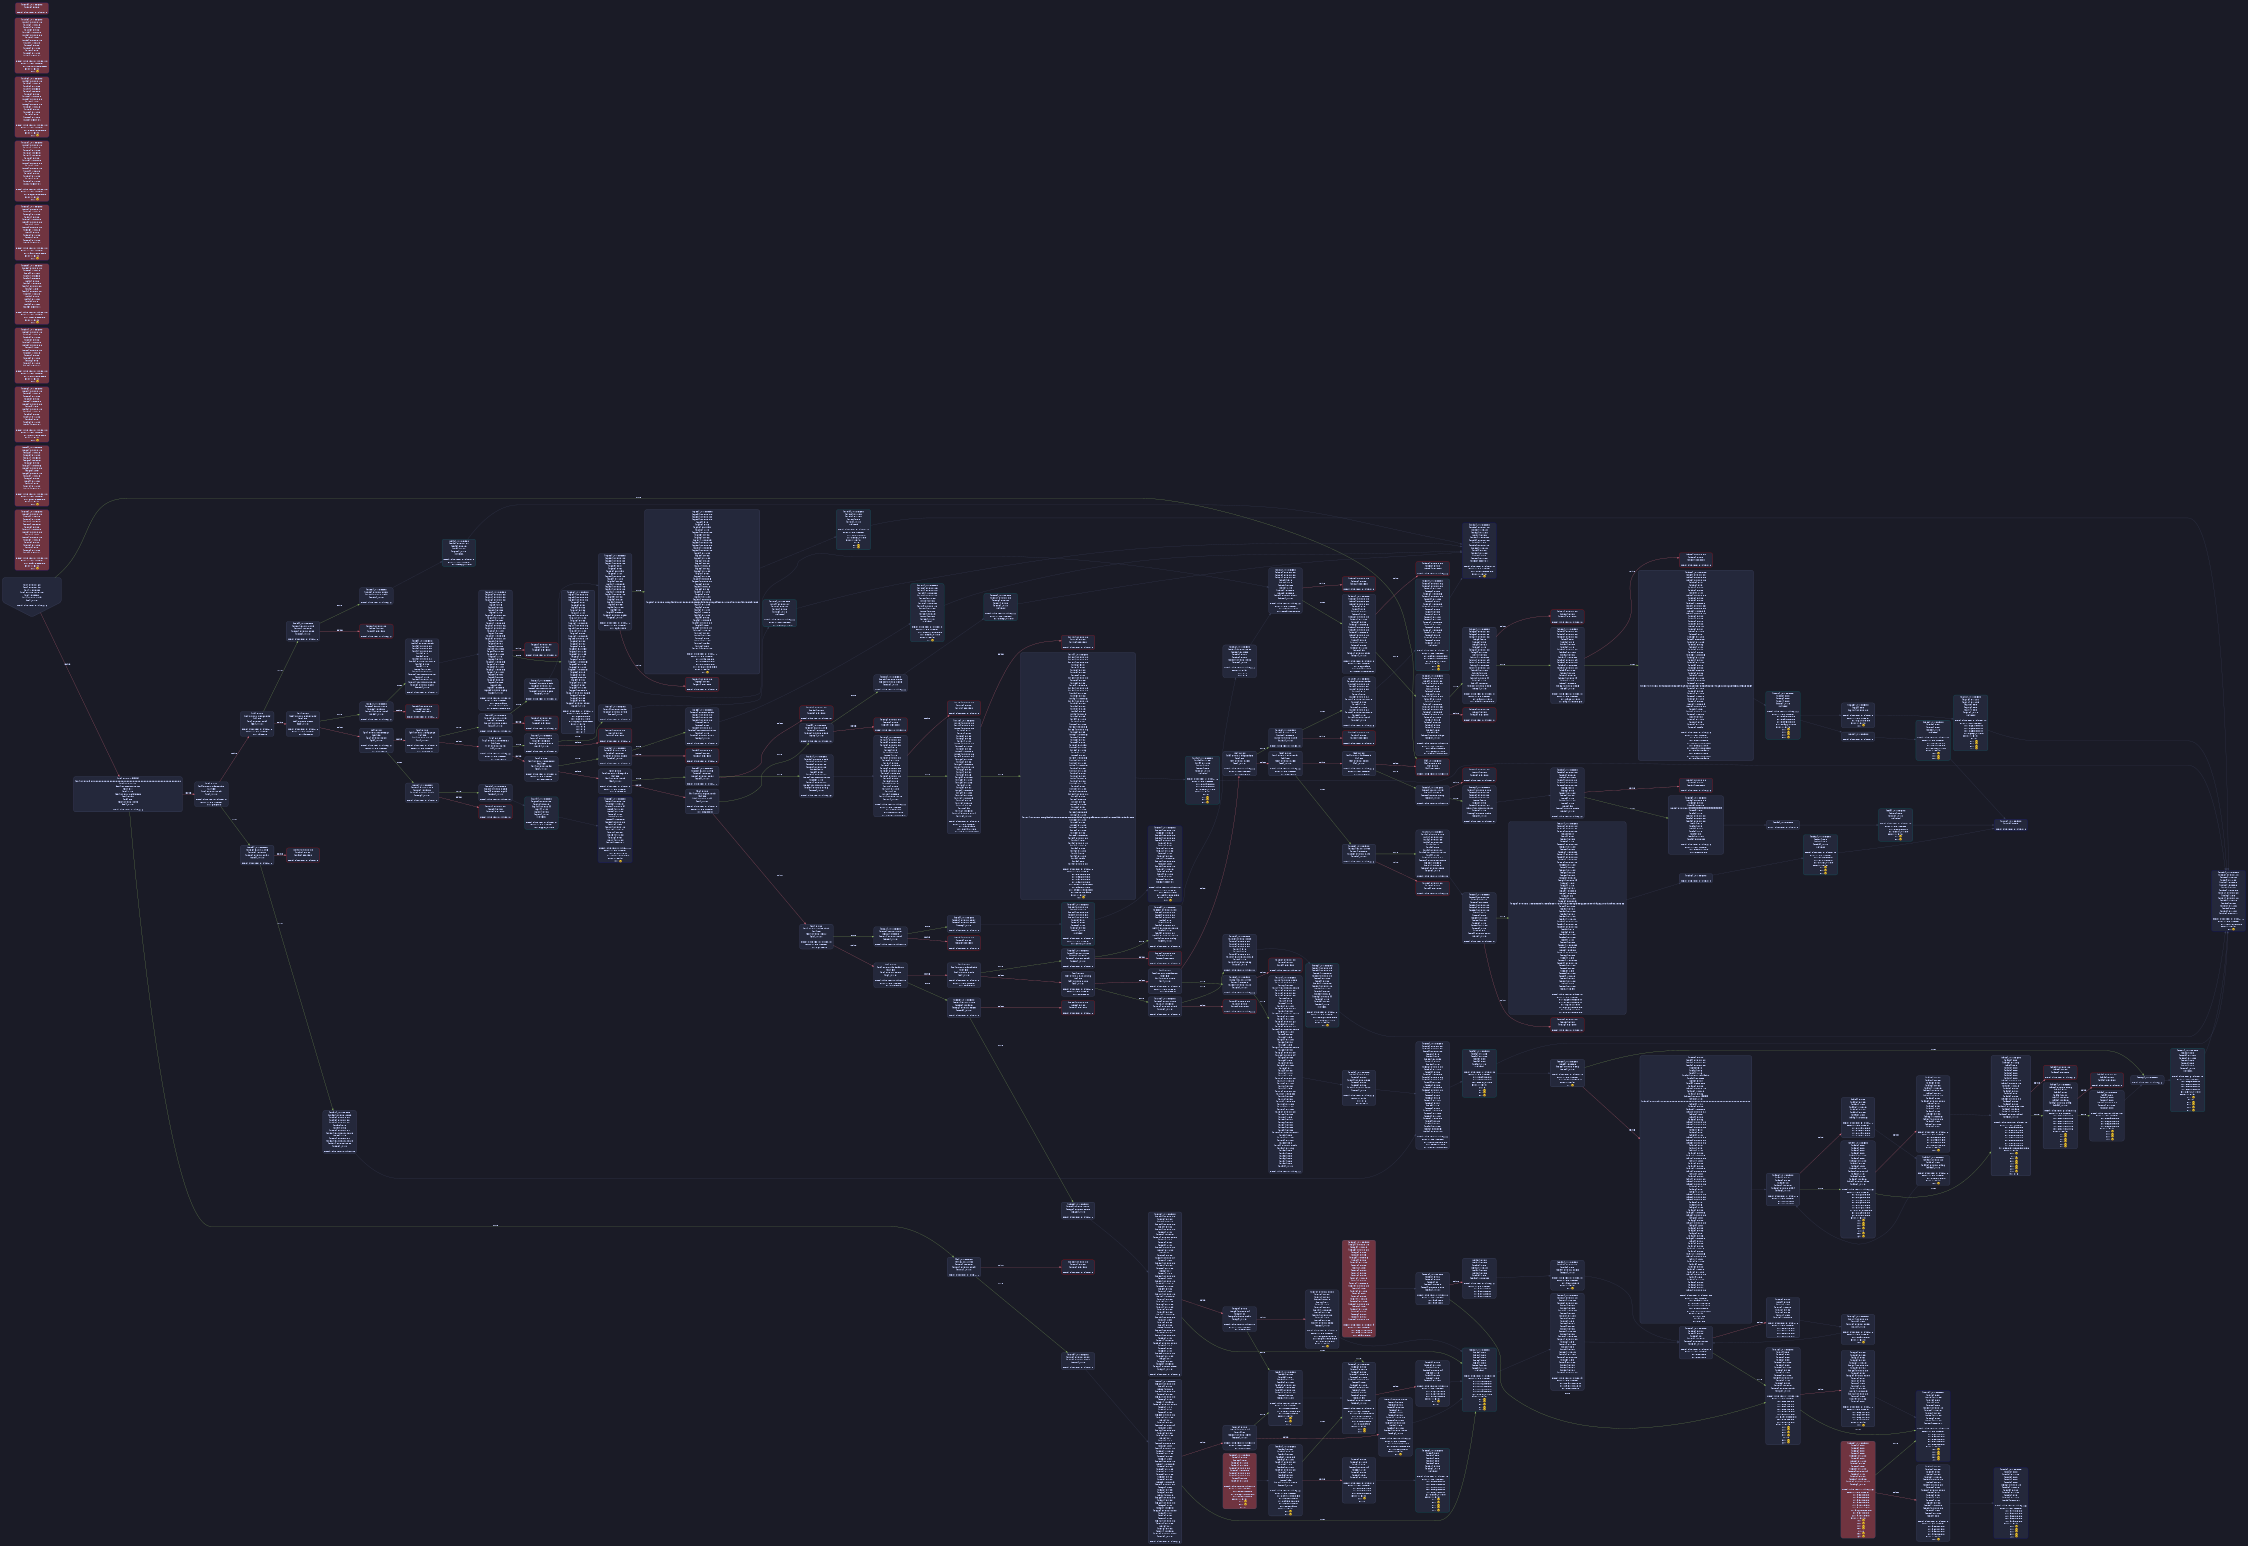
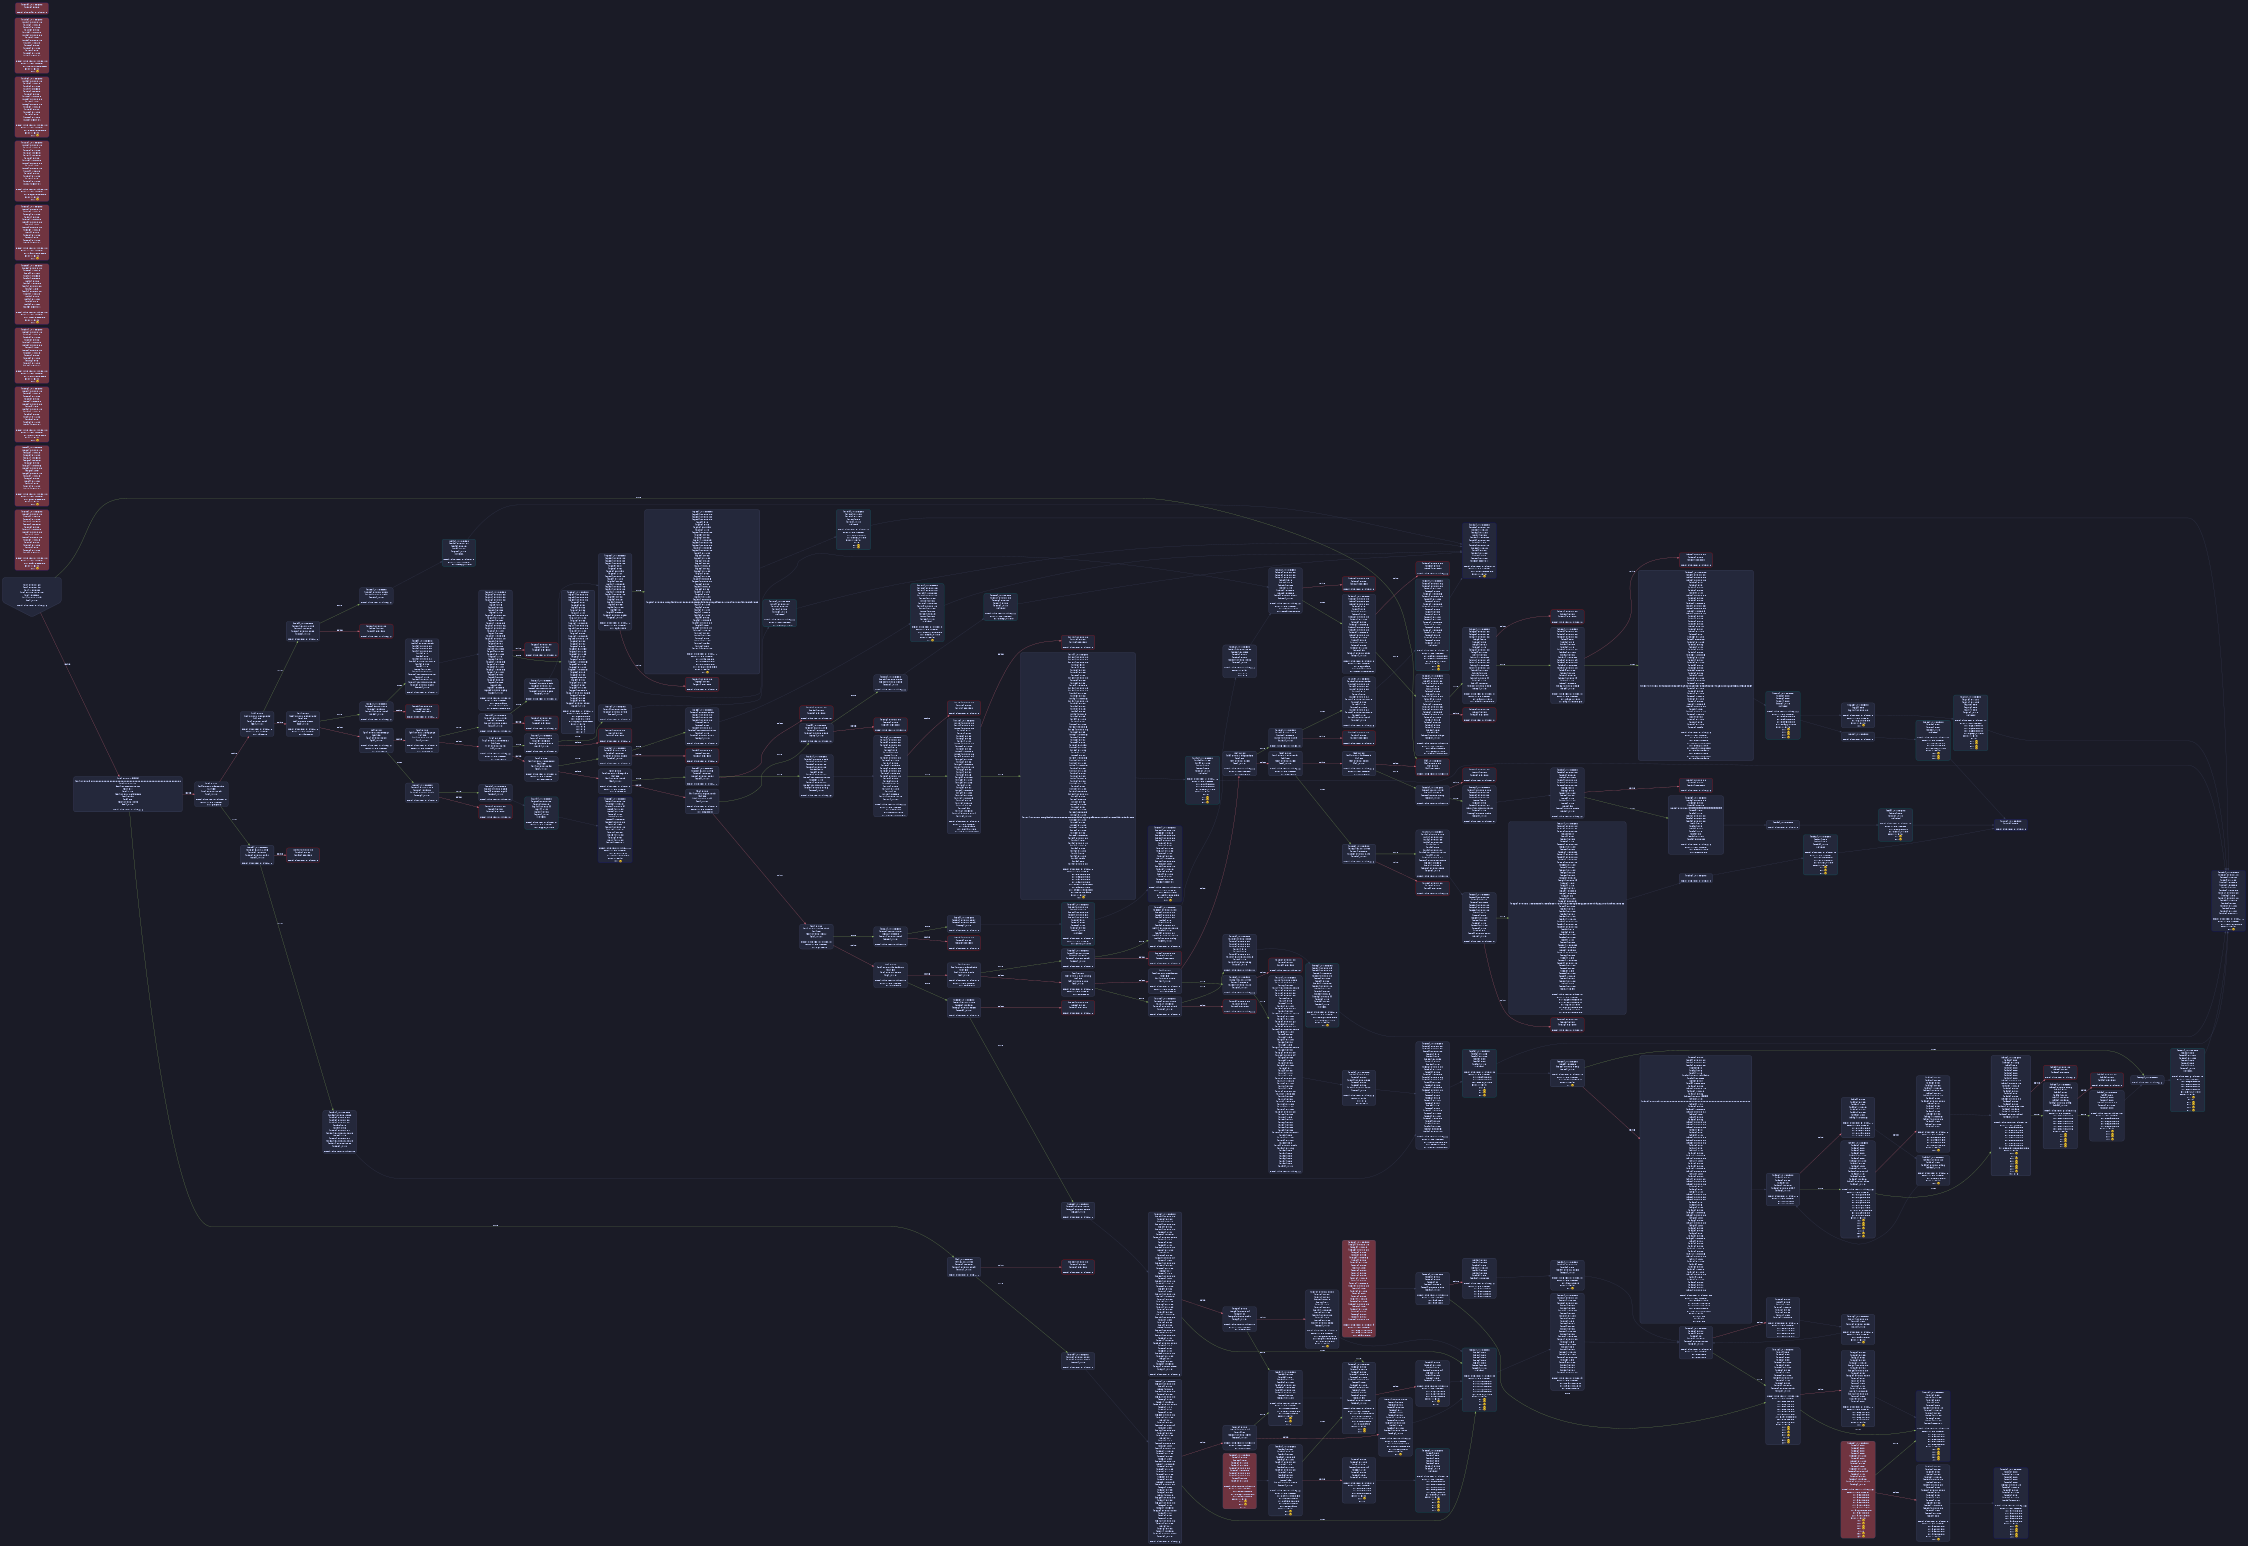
(32, 9) -> (32, 9)
(1783, 825) -> (1783, 825)
